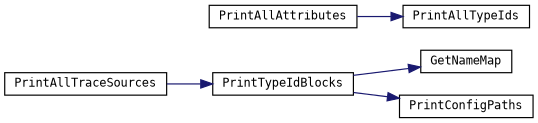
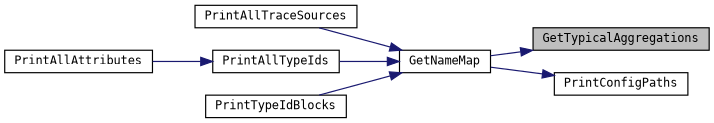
none -> (621, 39)
none -> (363, 61)
(184, 84) -> (355, 37)
(370, 95) -> (517, 71)
